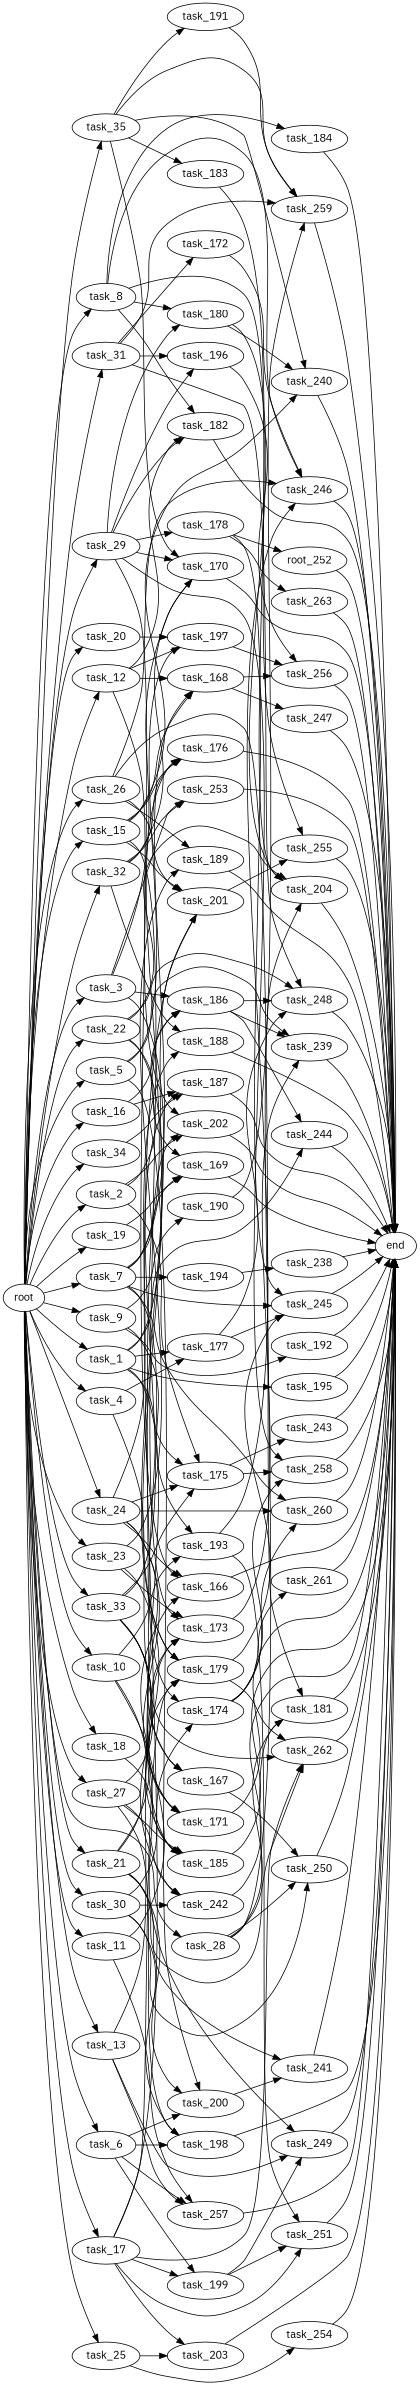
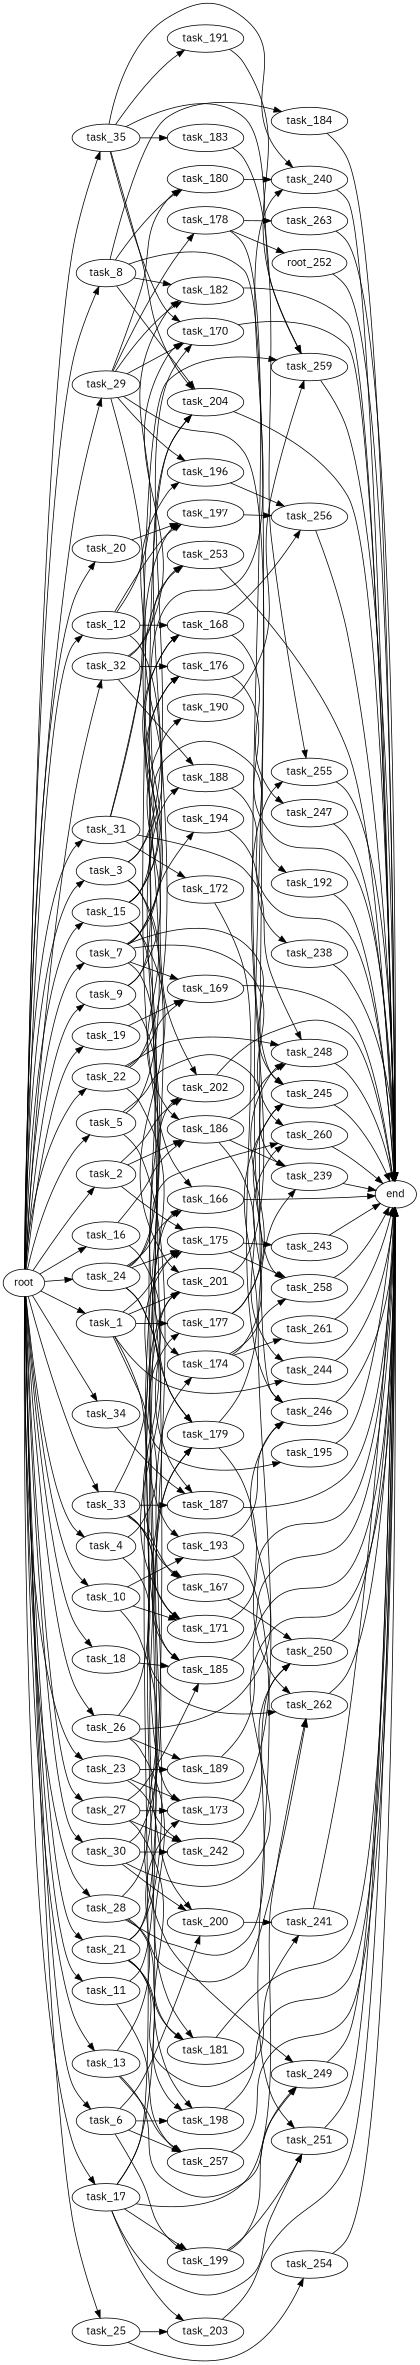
(258, 598) -> (148, 288)
